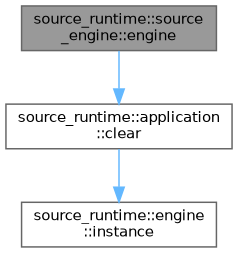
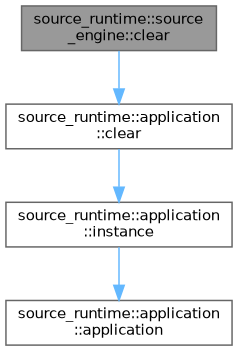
(119, 28) -> (119, 28)
(119, 225) -> (119, 225)
none -> (119, 323)
